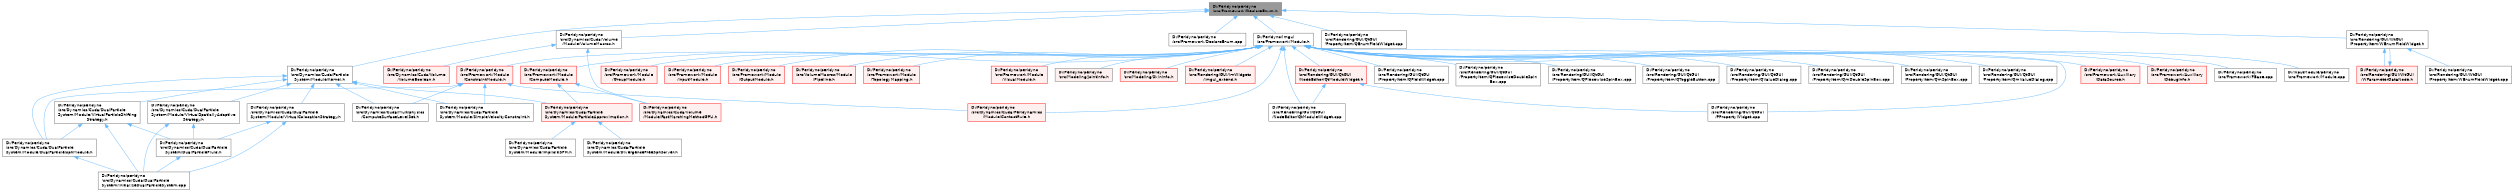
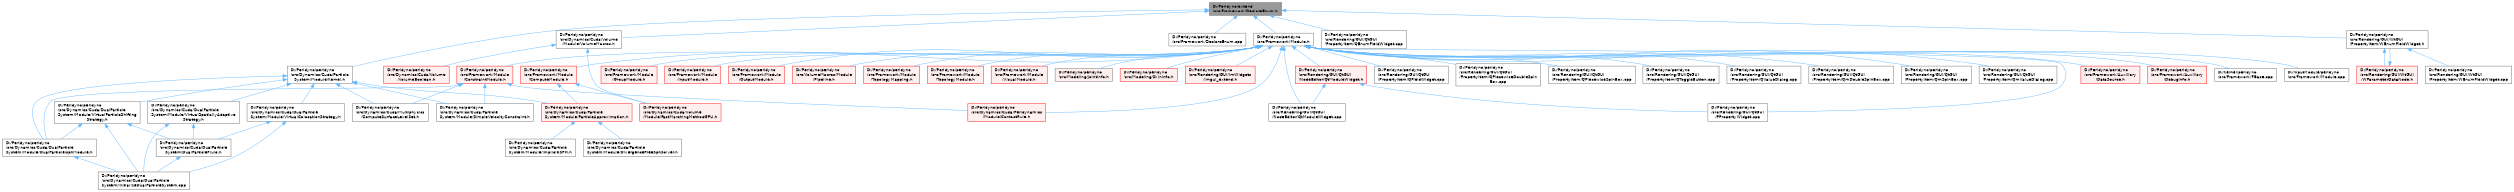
(1245, 9) -> (1245, 9)
(1284, 40) -> (1284, 40)
none -> (955, 75)
(2246, 75) -> (2246, 75)
